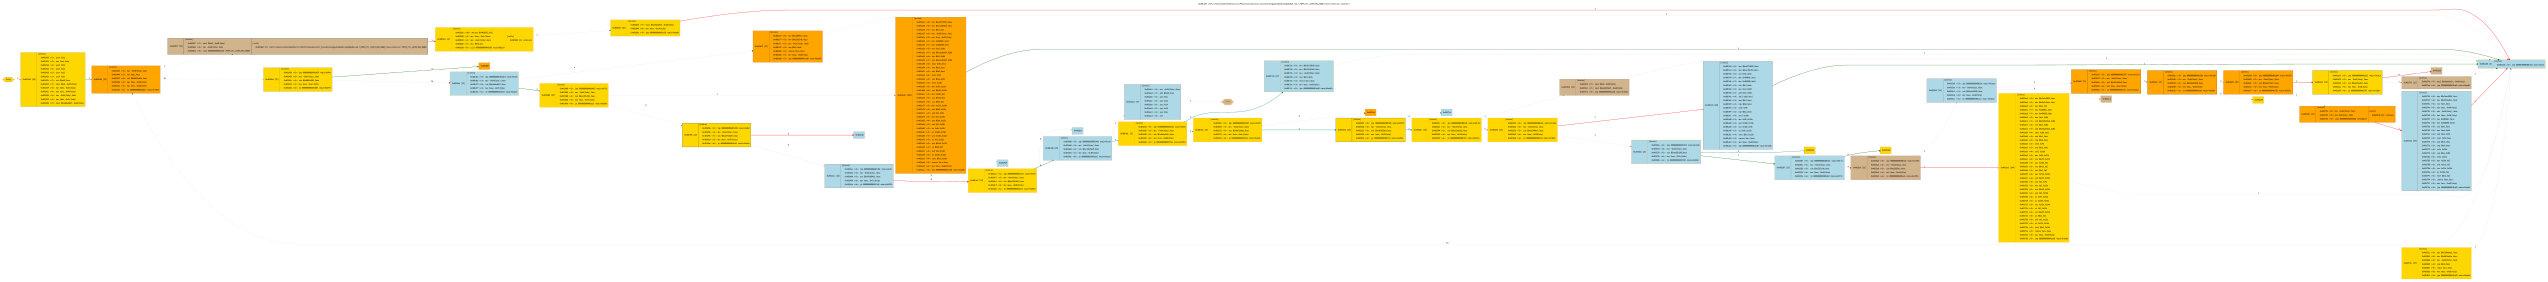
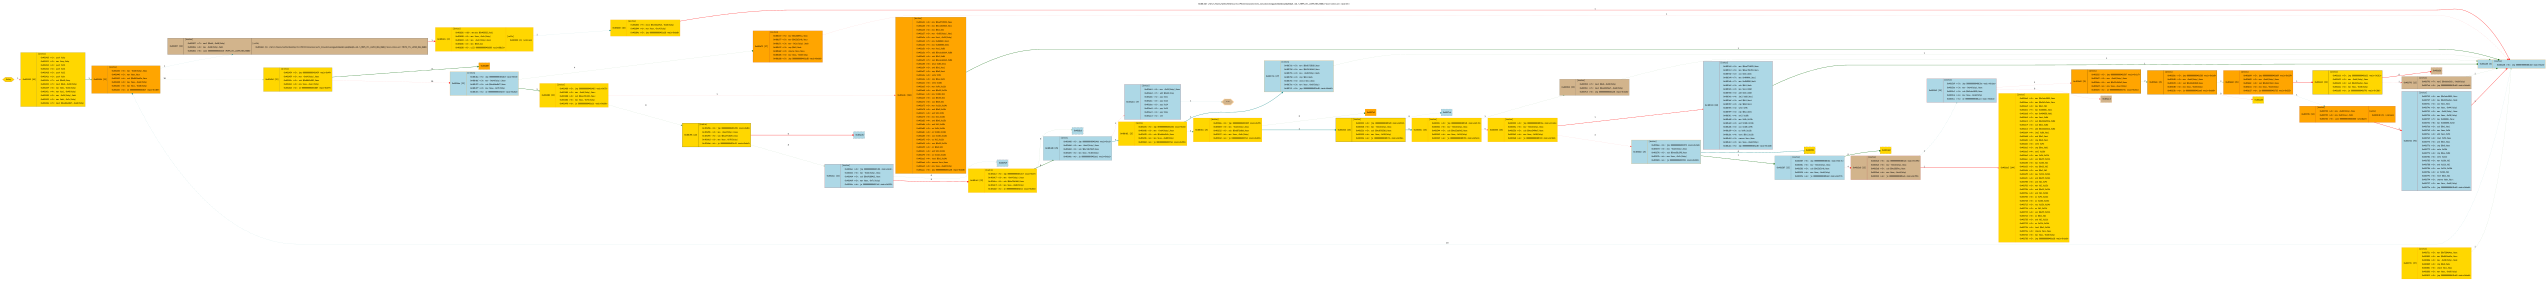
(2335, 194) -> none
